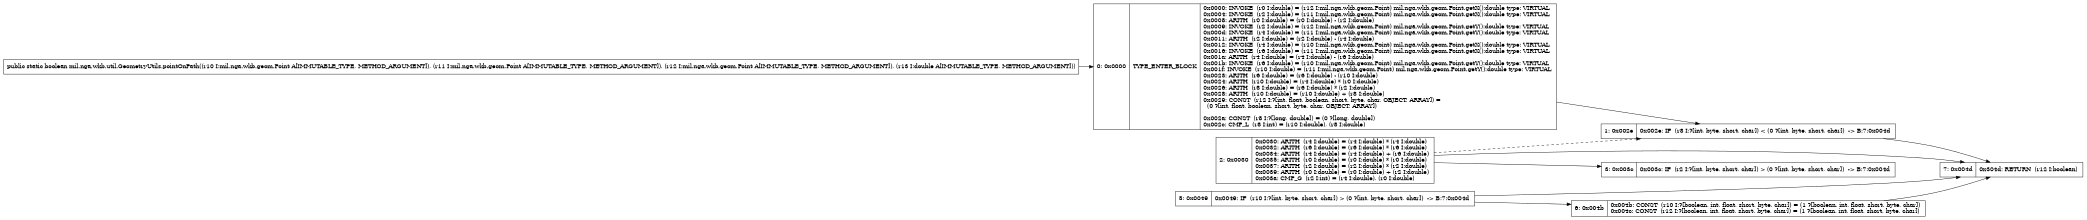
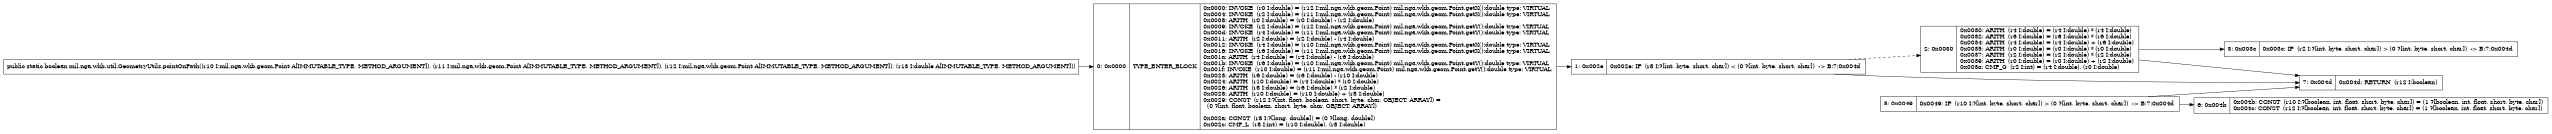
(1535, 146) -> (1883, 57)
(2029, 169) -> (2389, 82)
(1936, 192) -> none
